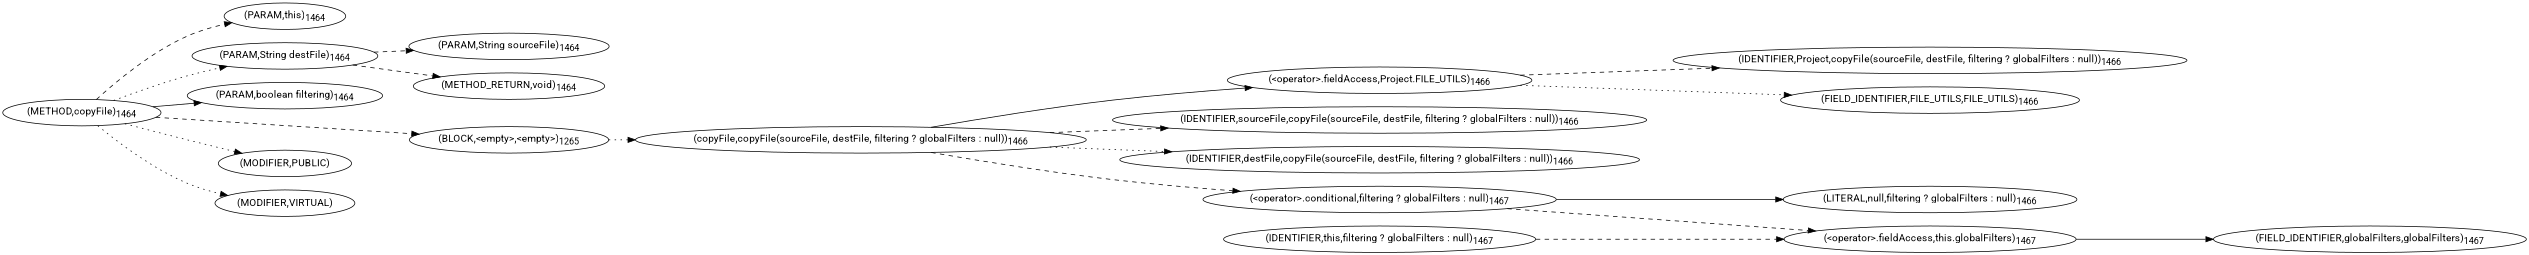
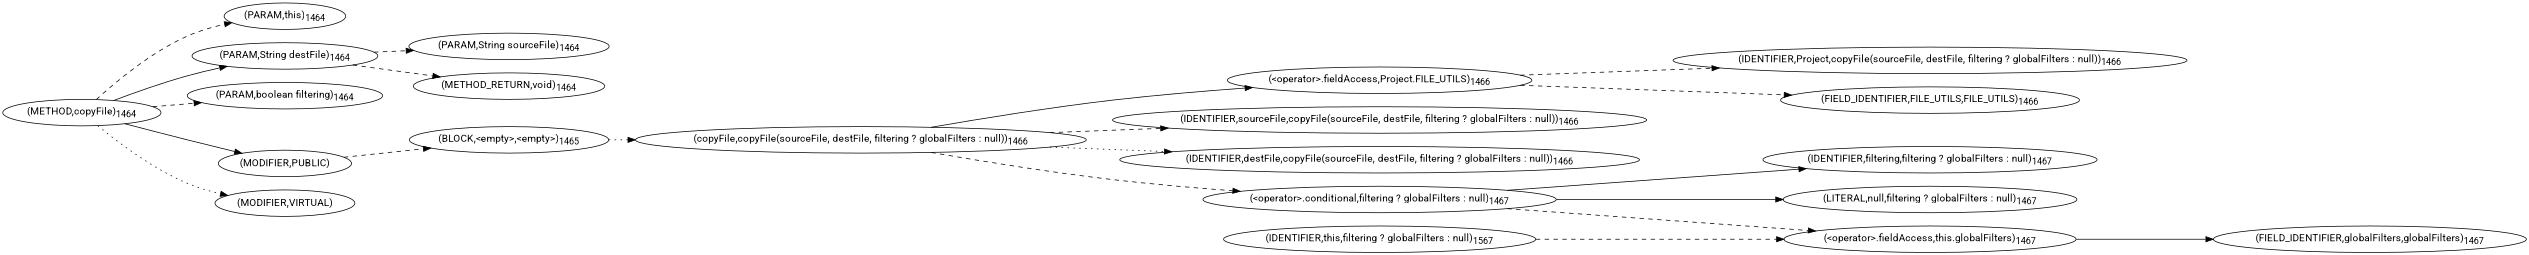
(166, 82) -> (166, 82)
(1652, 90) -> (1652, 90)
(173, 105) -> (173, 105)
(284, 125) -> (384, 153)
(180, 138) -> (180, 138)
(569, 139) -> (569, 139)
none -> (1930, 160)
(2027, 198) -> (2027, 198)
(1483, 238) -> (1483, 238)
